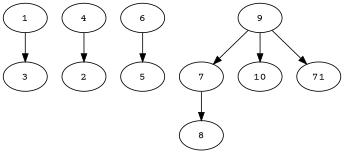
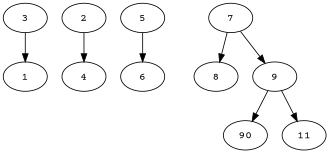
(25, 43) -> (25, 43)
(84, 43) -> (84, 43)
(143, 43) -> (143, 43)
(234, 44) -> (250, 44)
(260, 77) -> (245, 135)
(319, 77) -> (304, 135)
